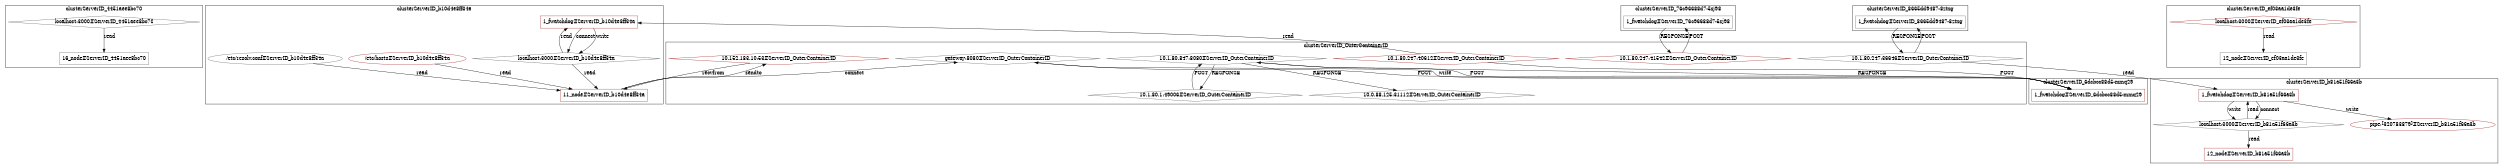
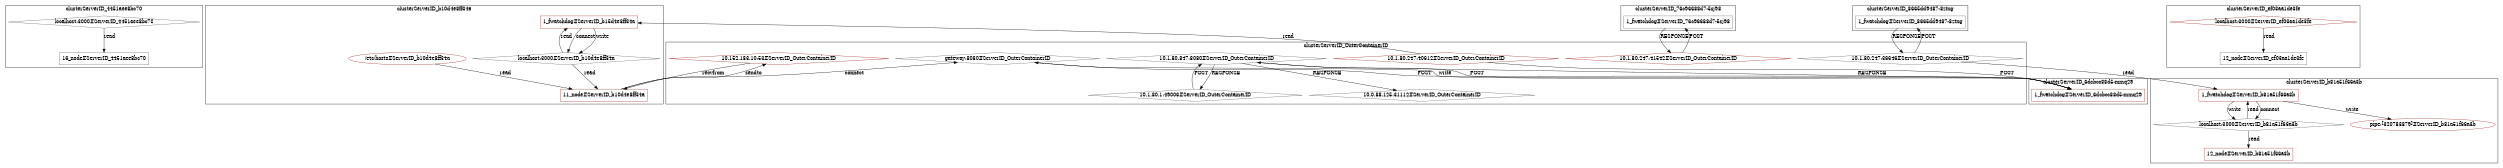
(589, 22) -> (589, 22)
(275, 59) -> none
